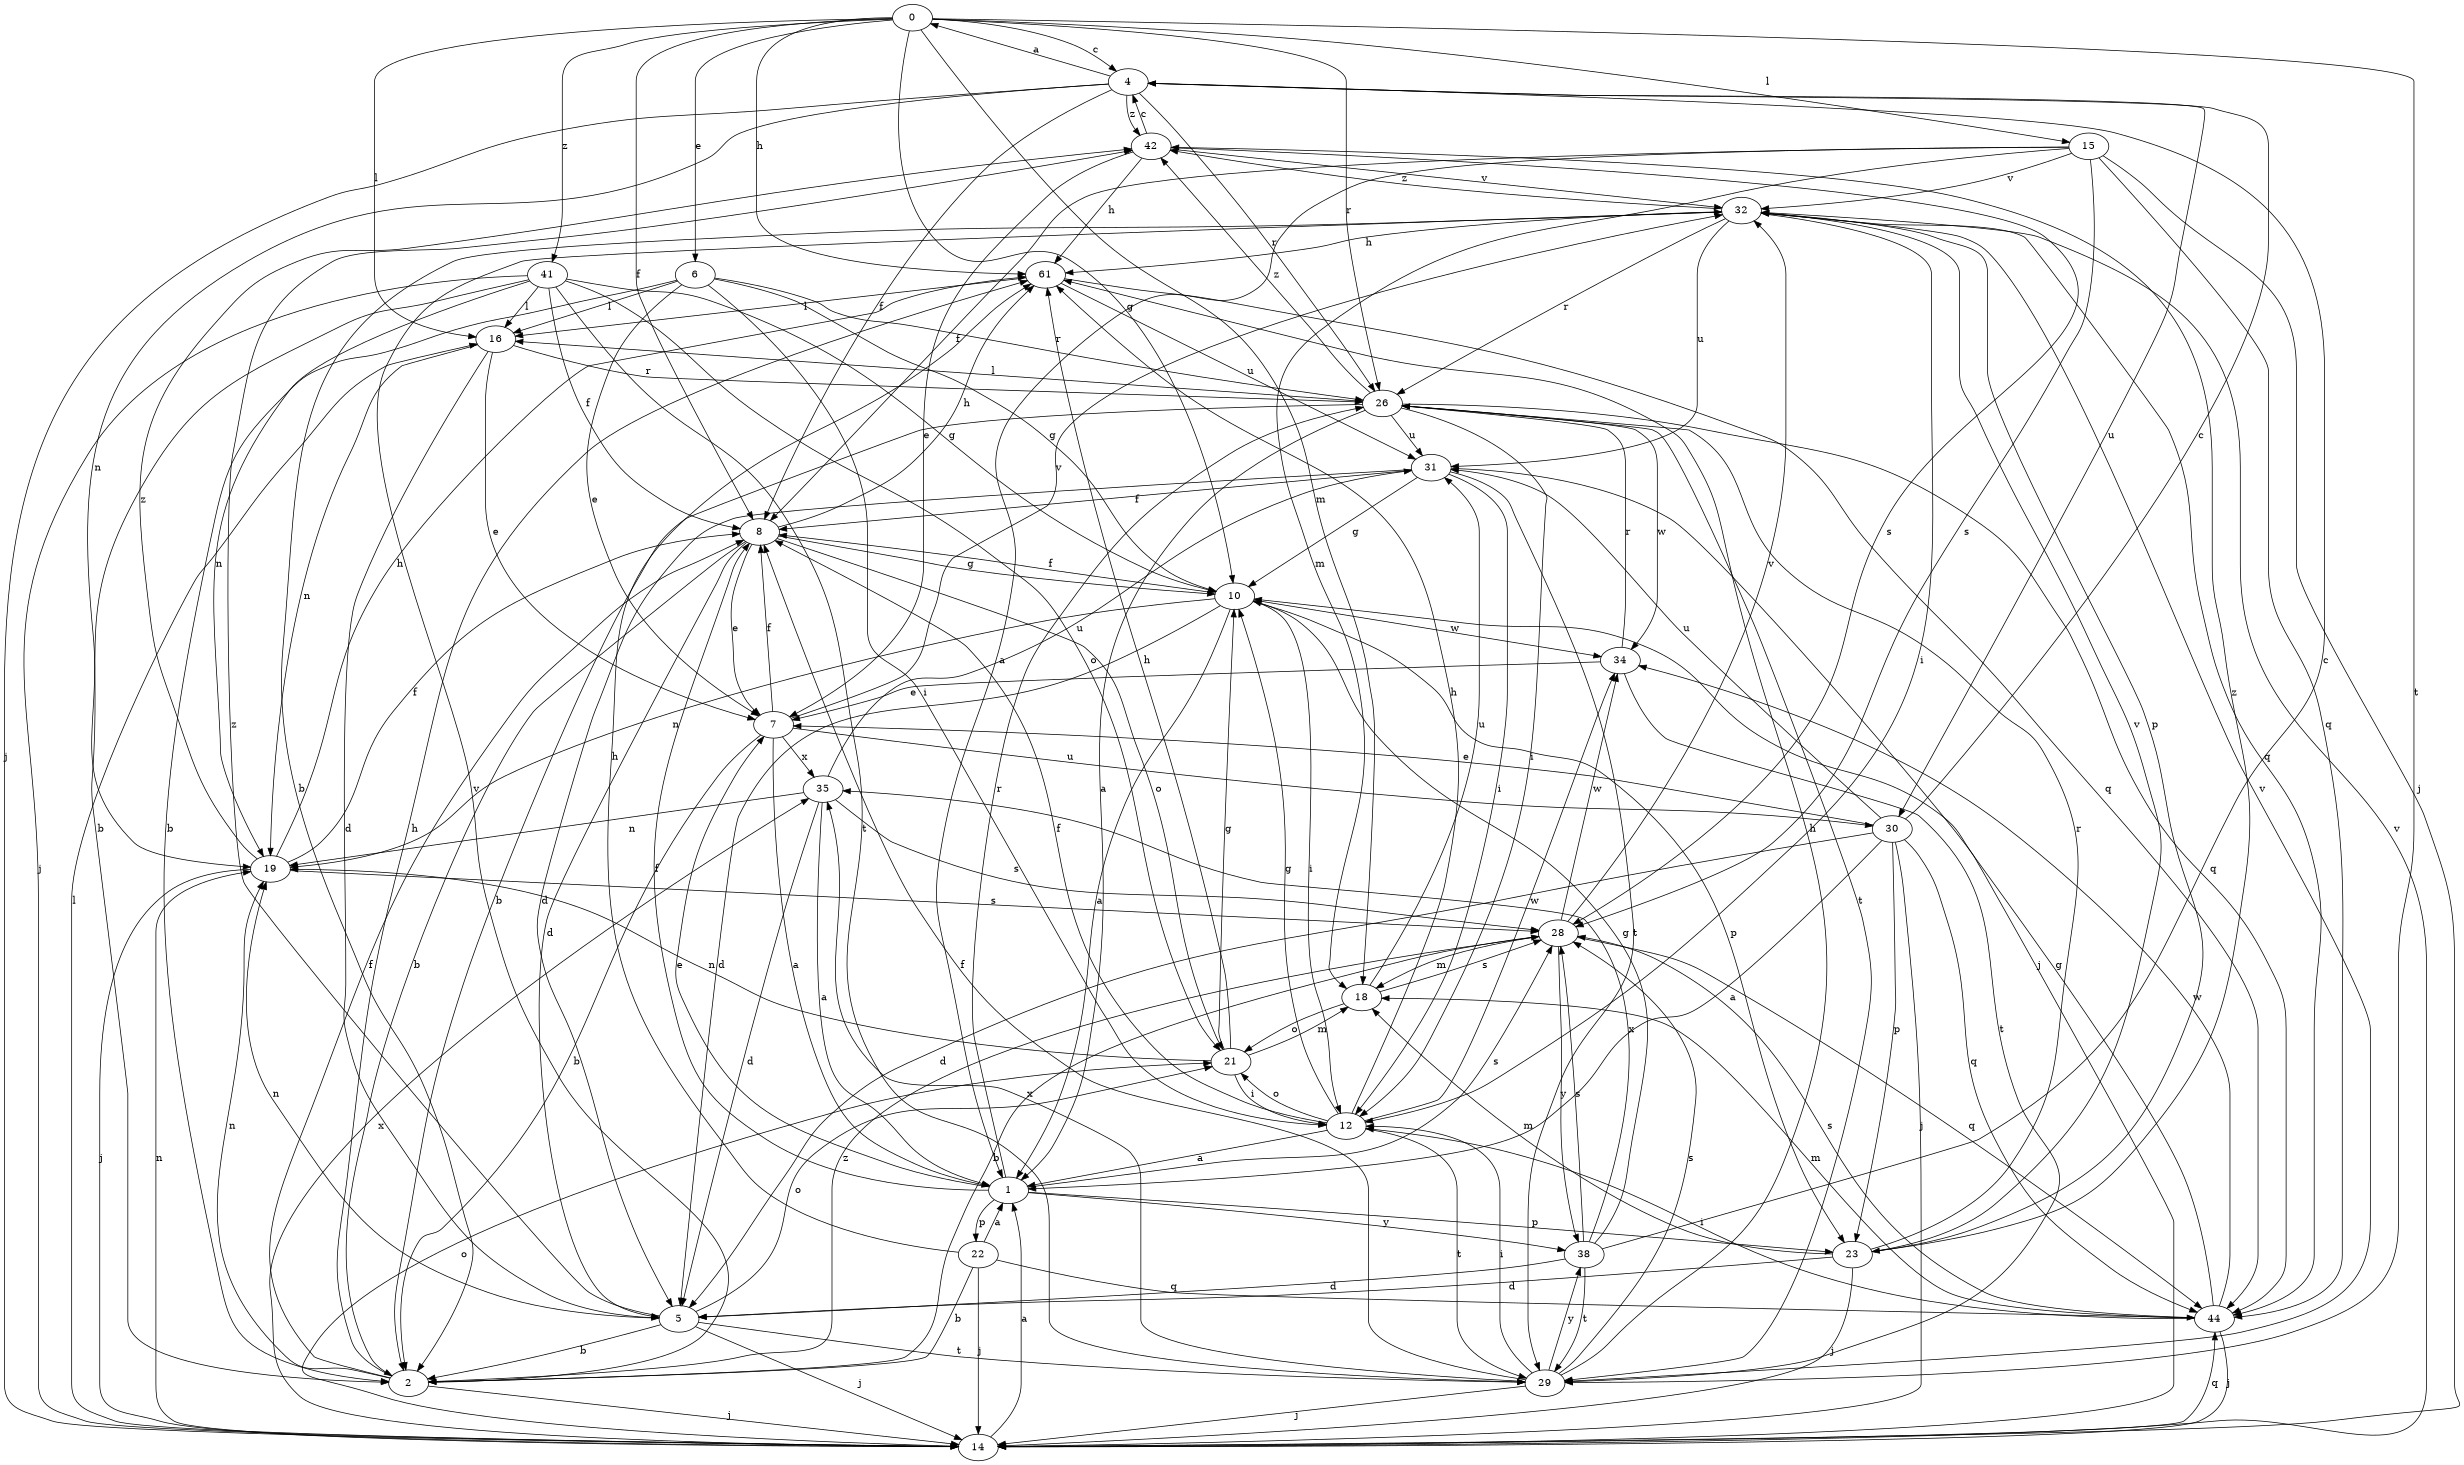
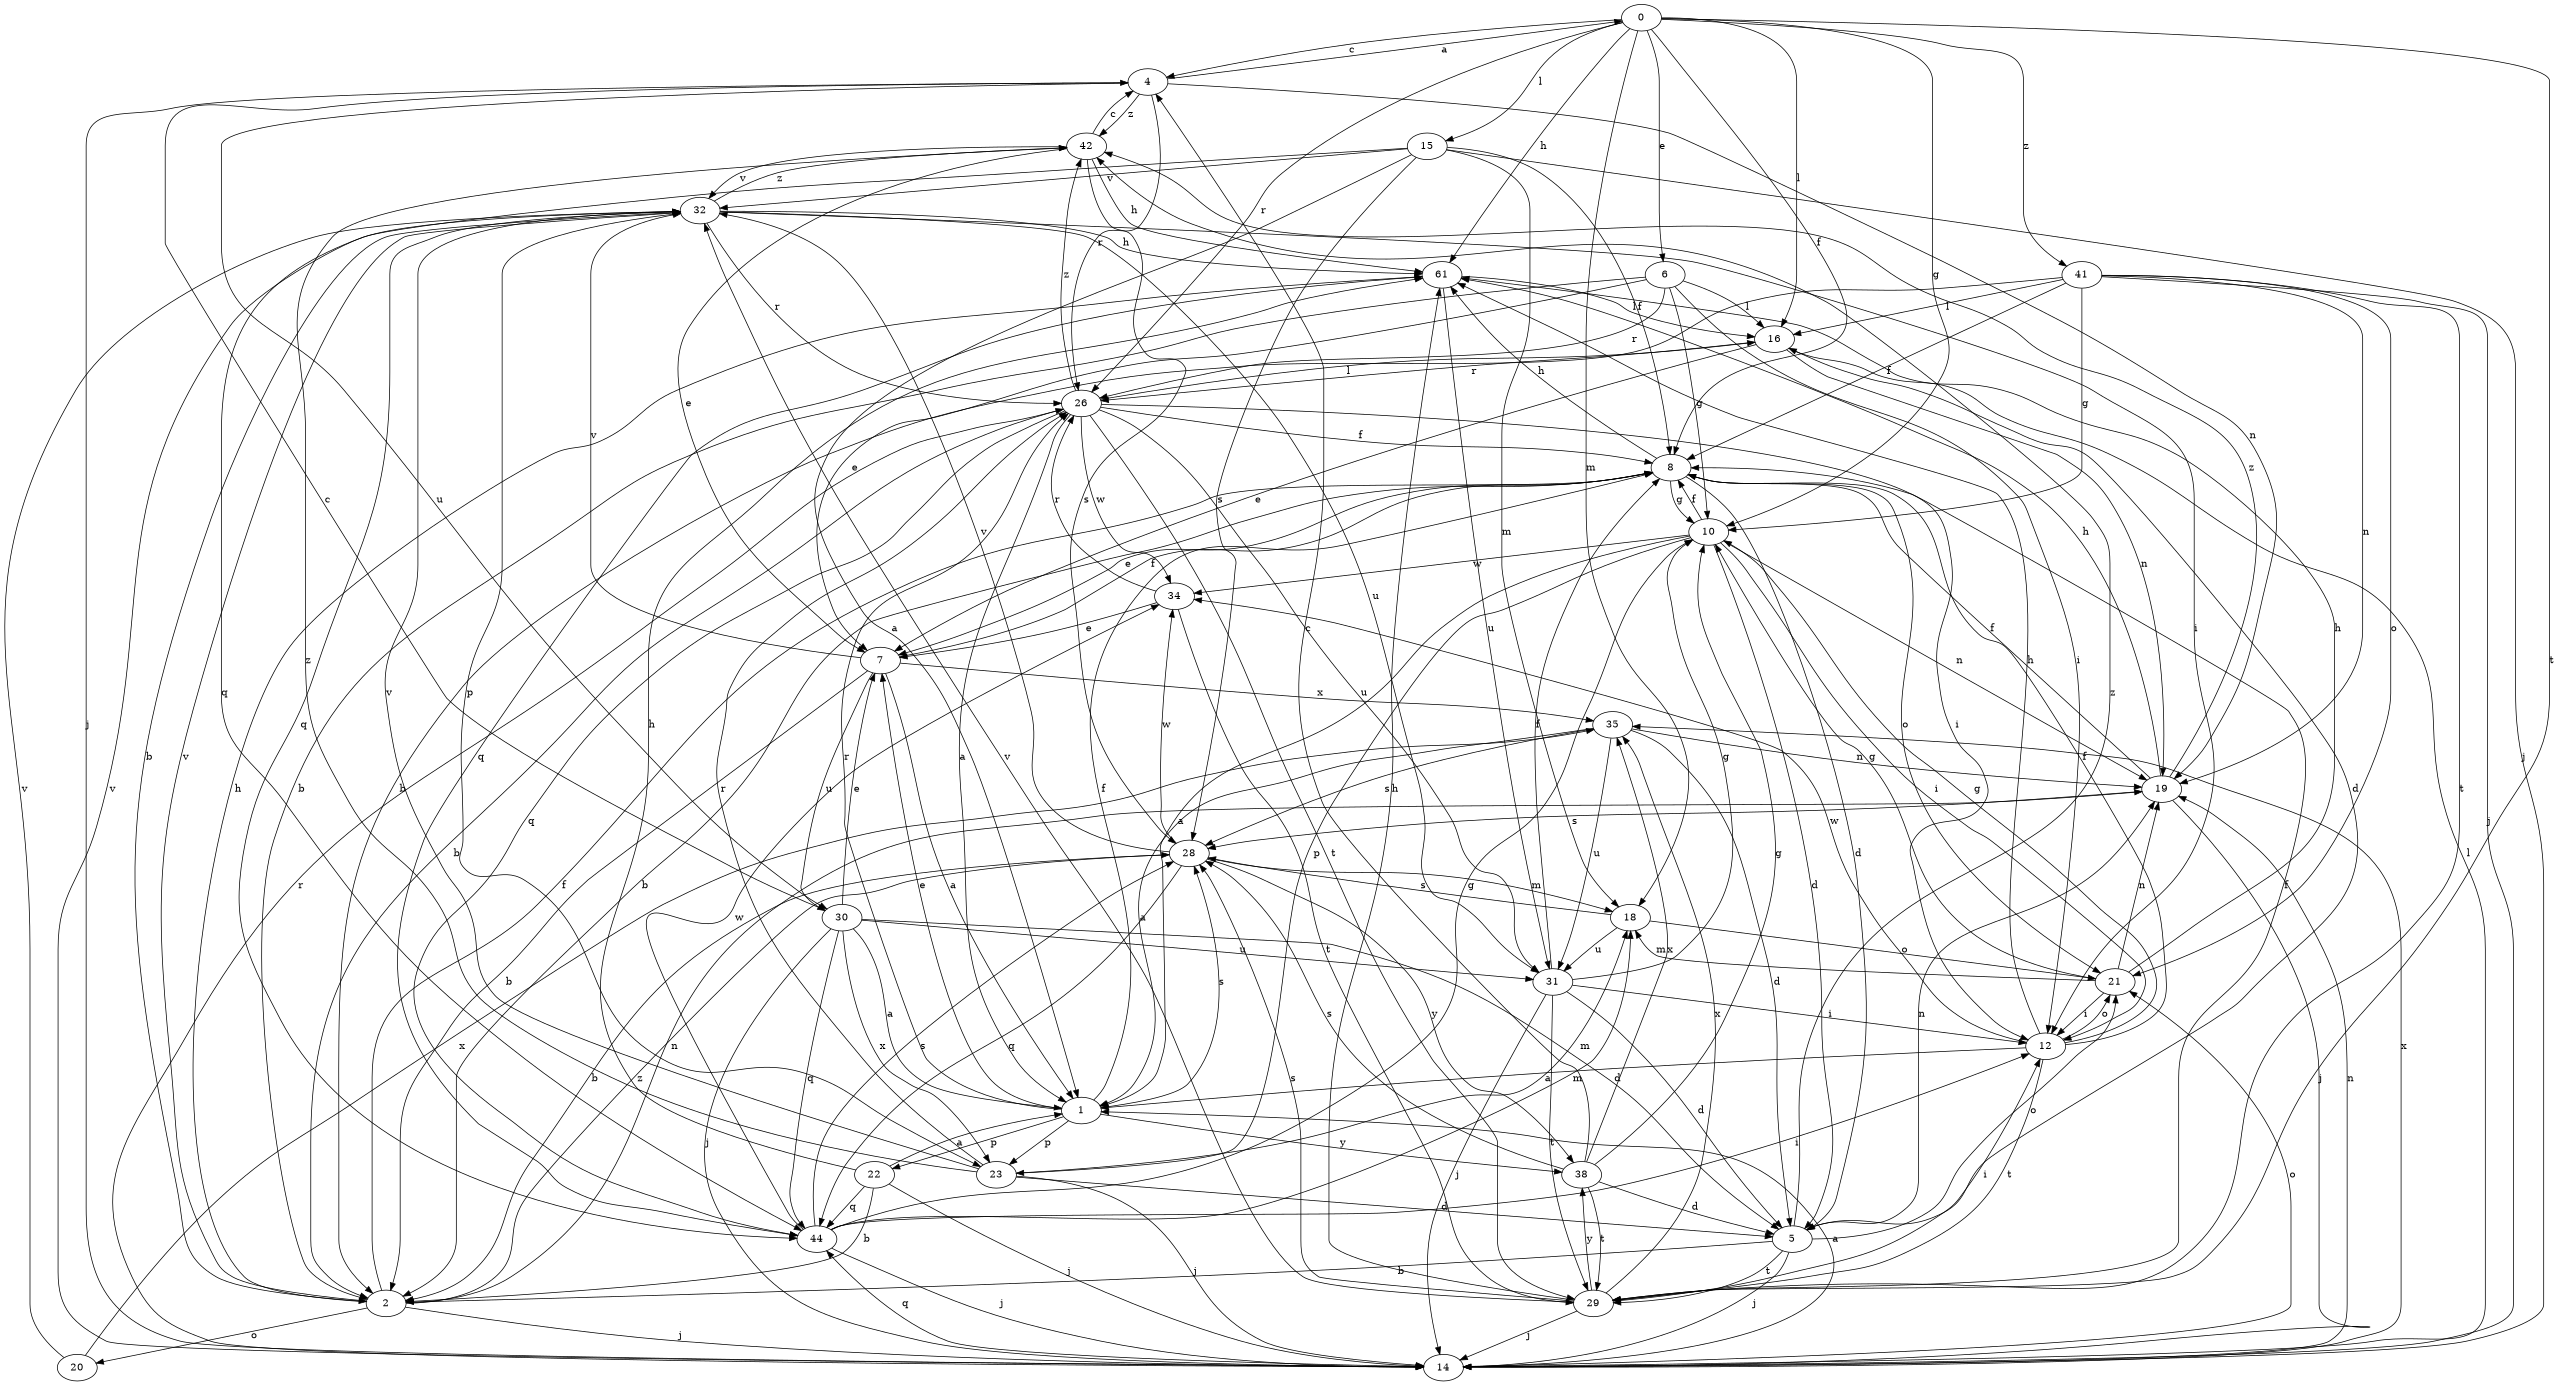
(911, 257) -> (1372, 442)
(1897, 1030) -> (883, 1046)
none -> (125, 1259)
none -> (77, 1368)
